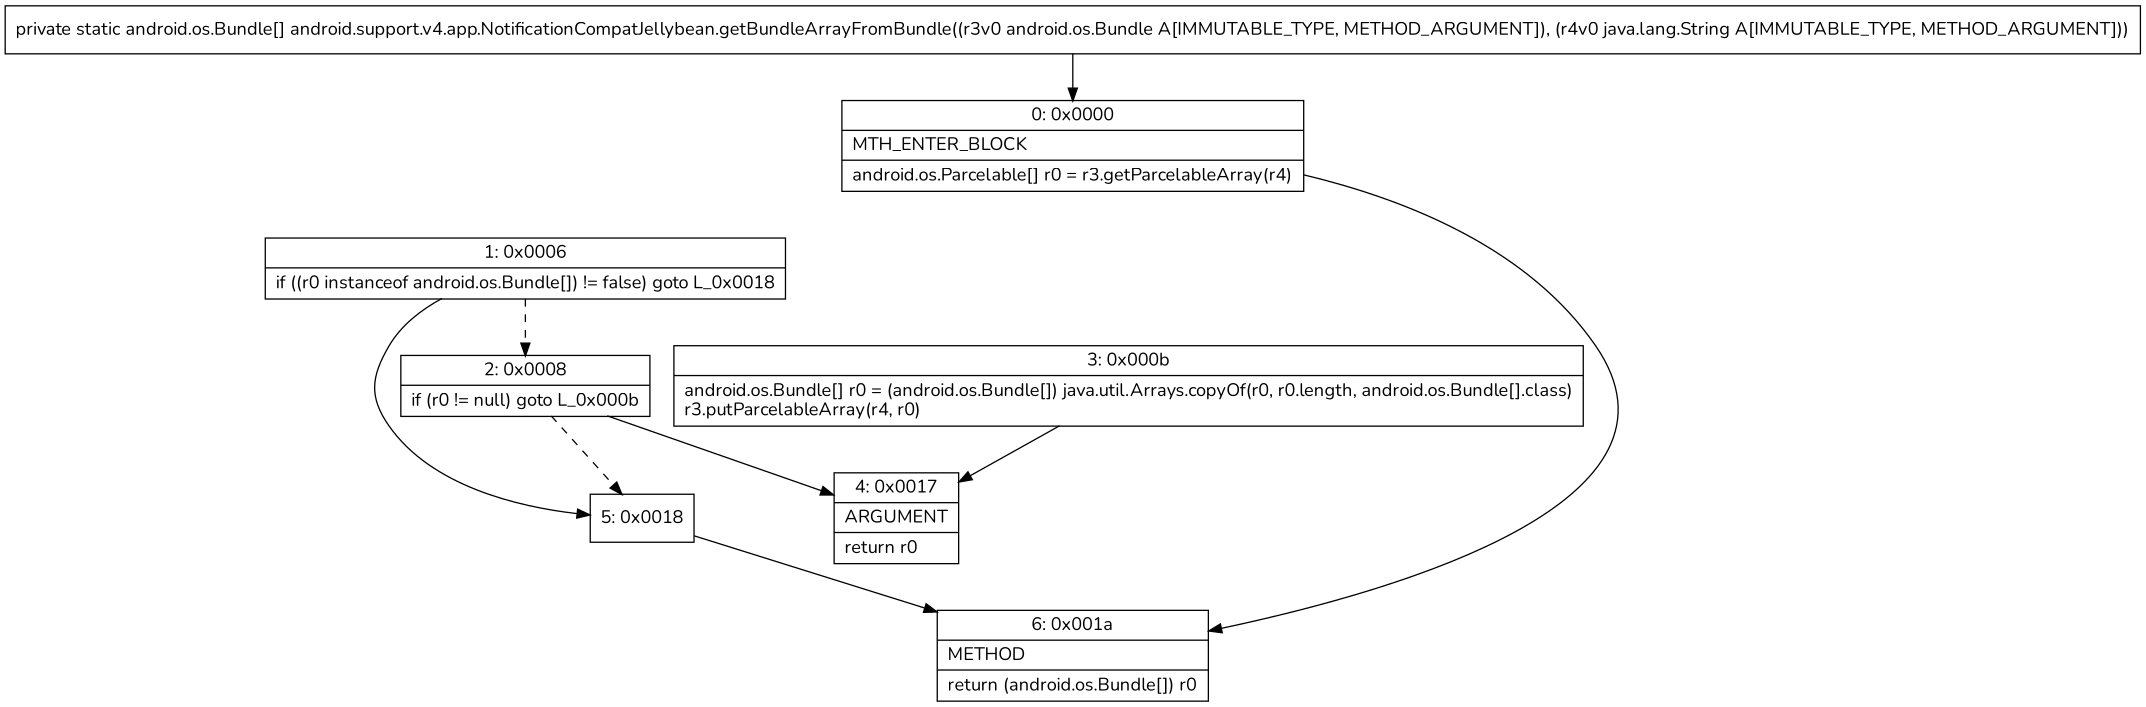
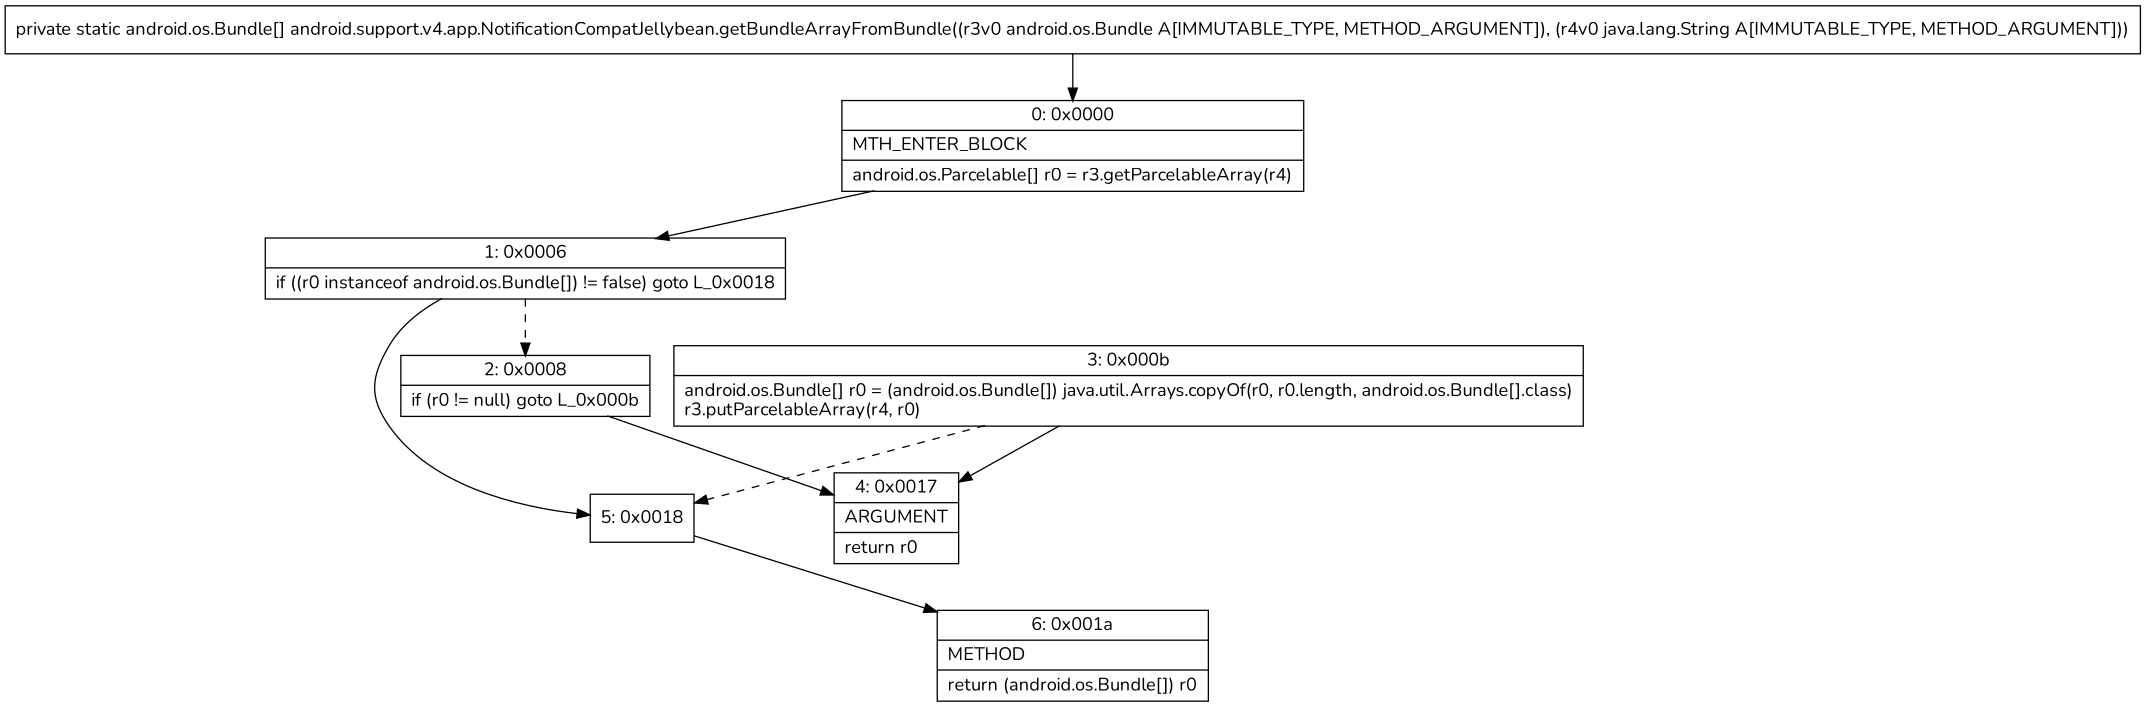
(1610, 440) -> (771, 213)
(582, 450) -> (846, 463)
